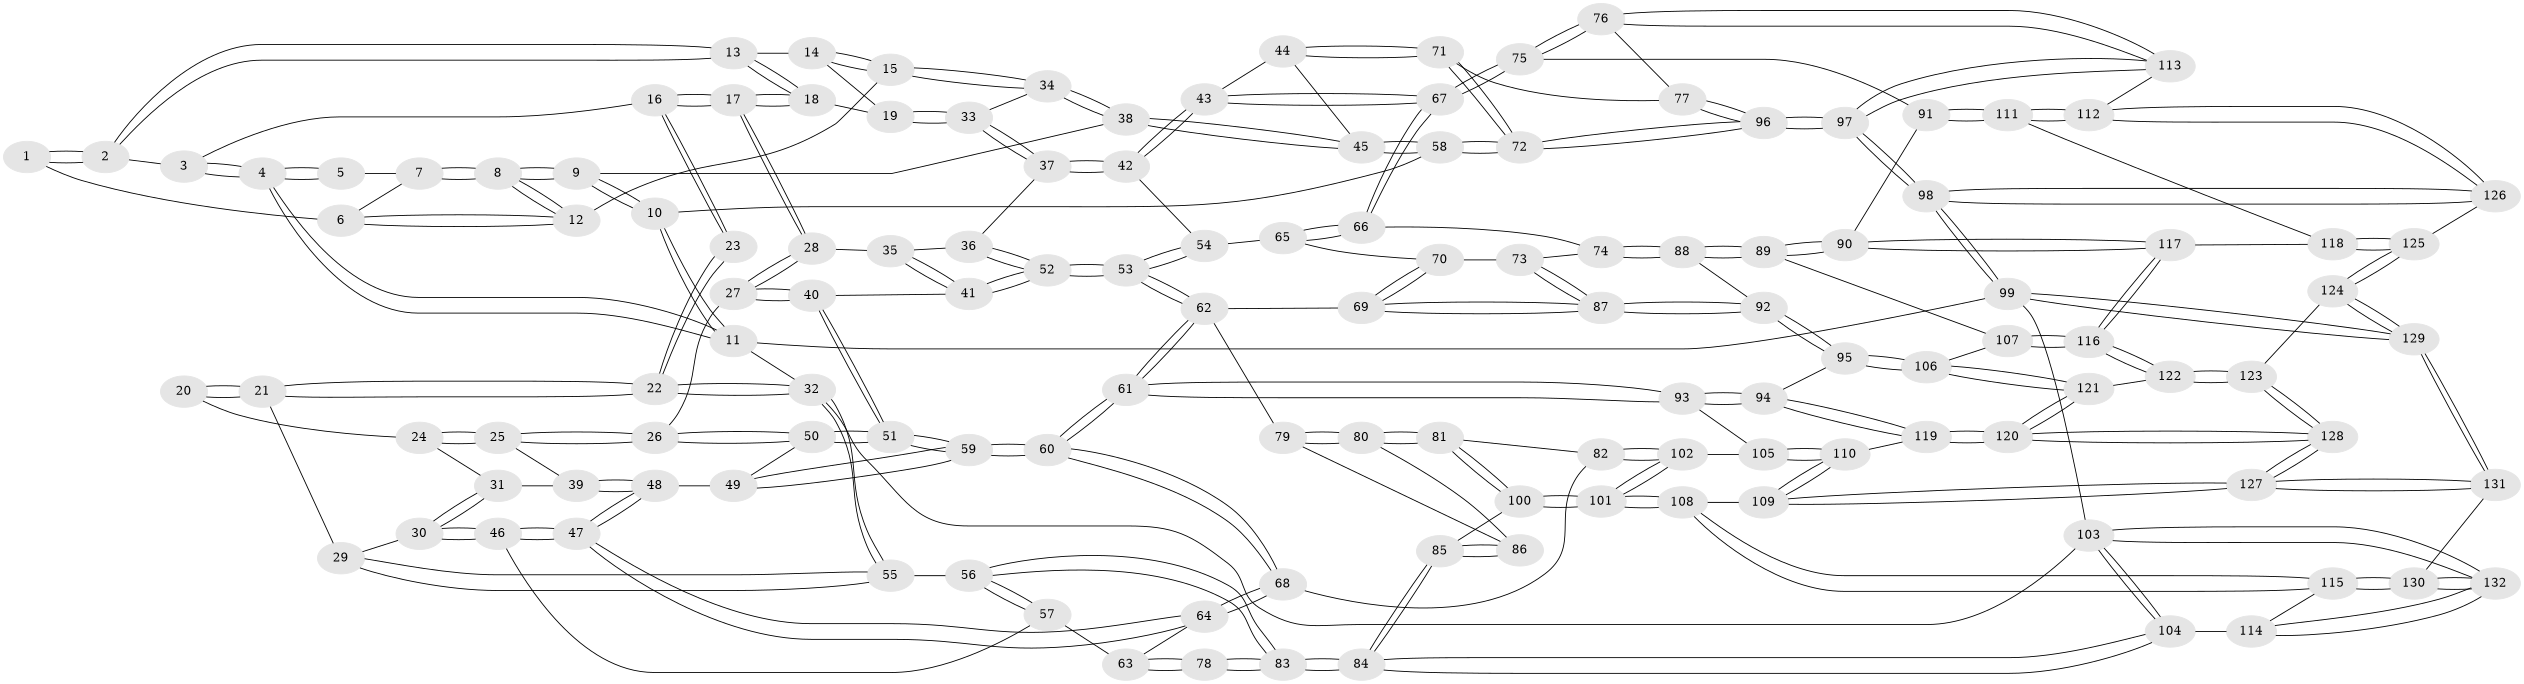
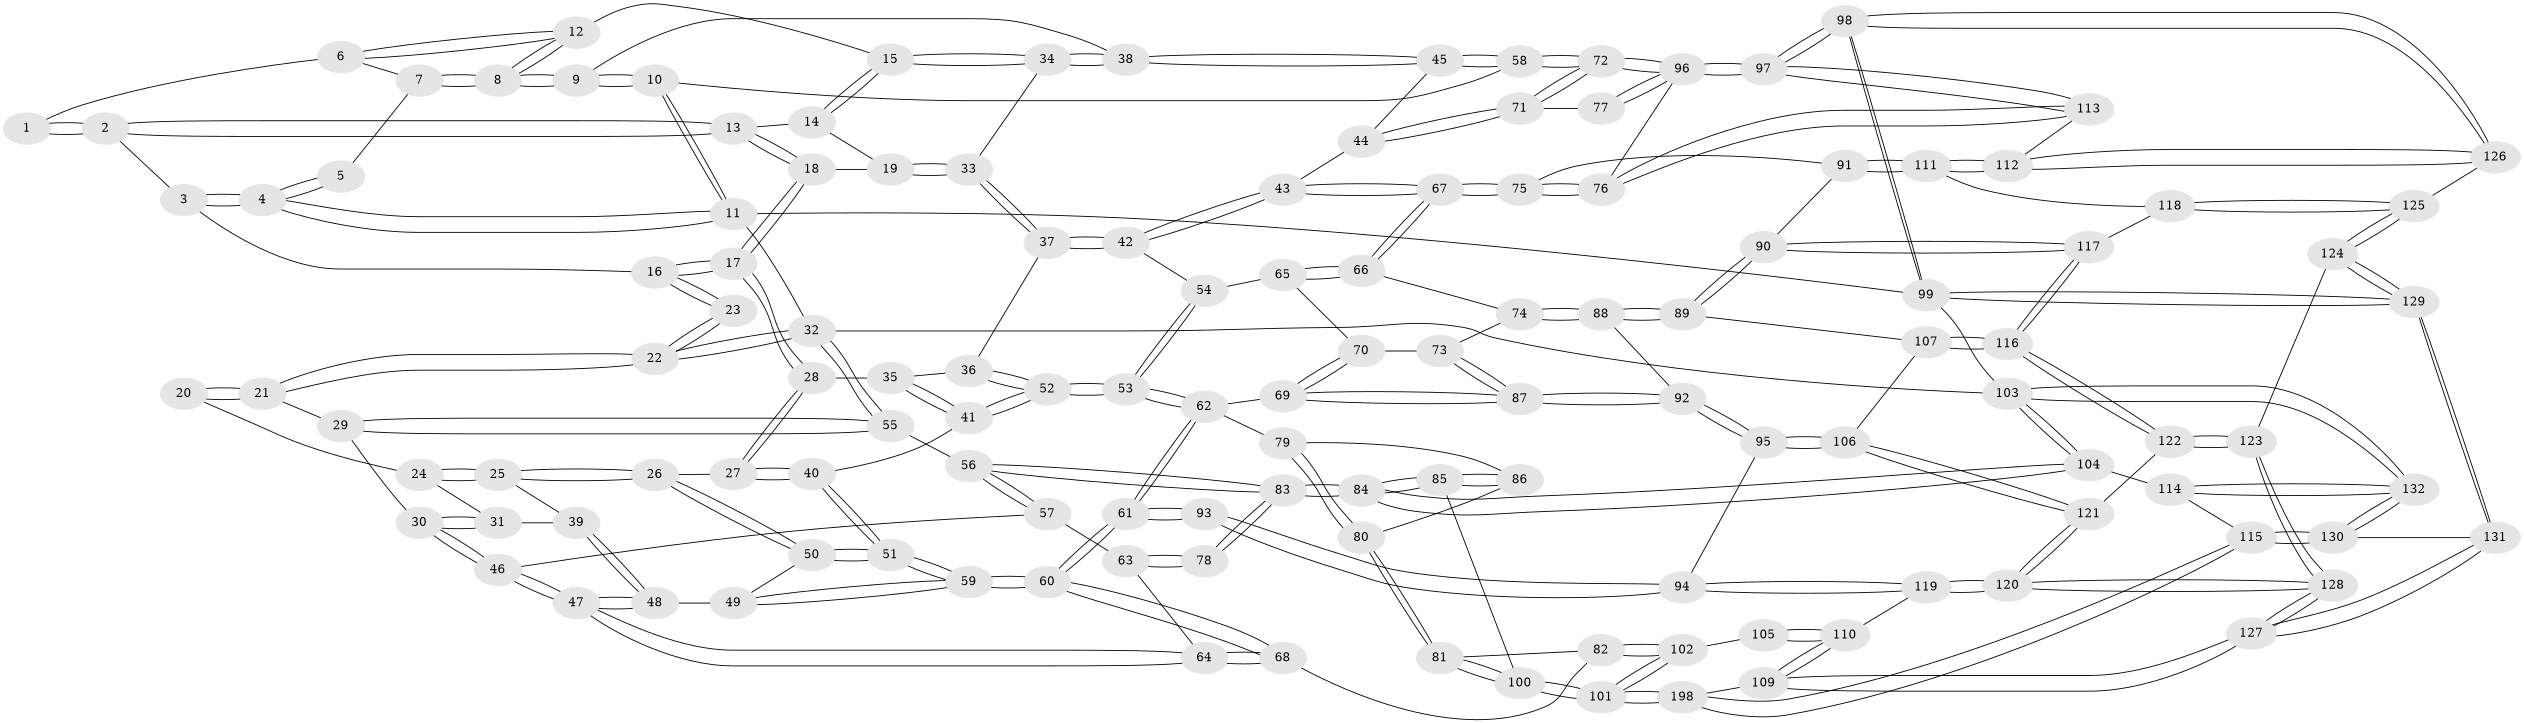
(1636, 54) -> (1642, 129)
(1723, 426) -> none
(1683, 502) -> (1683, 697)
